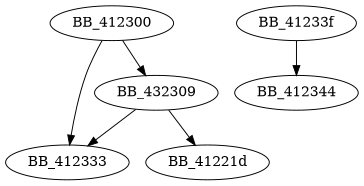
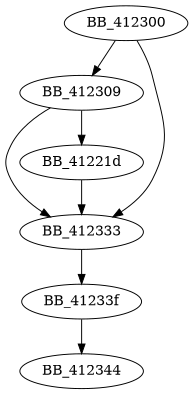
(156, 93) -> (82, 93)
none -> (82, 192)
none -> (82, 262)
